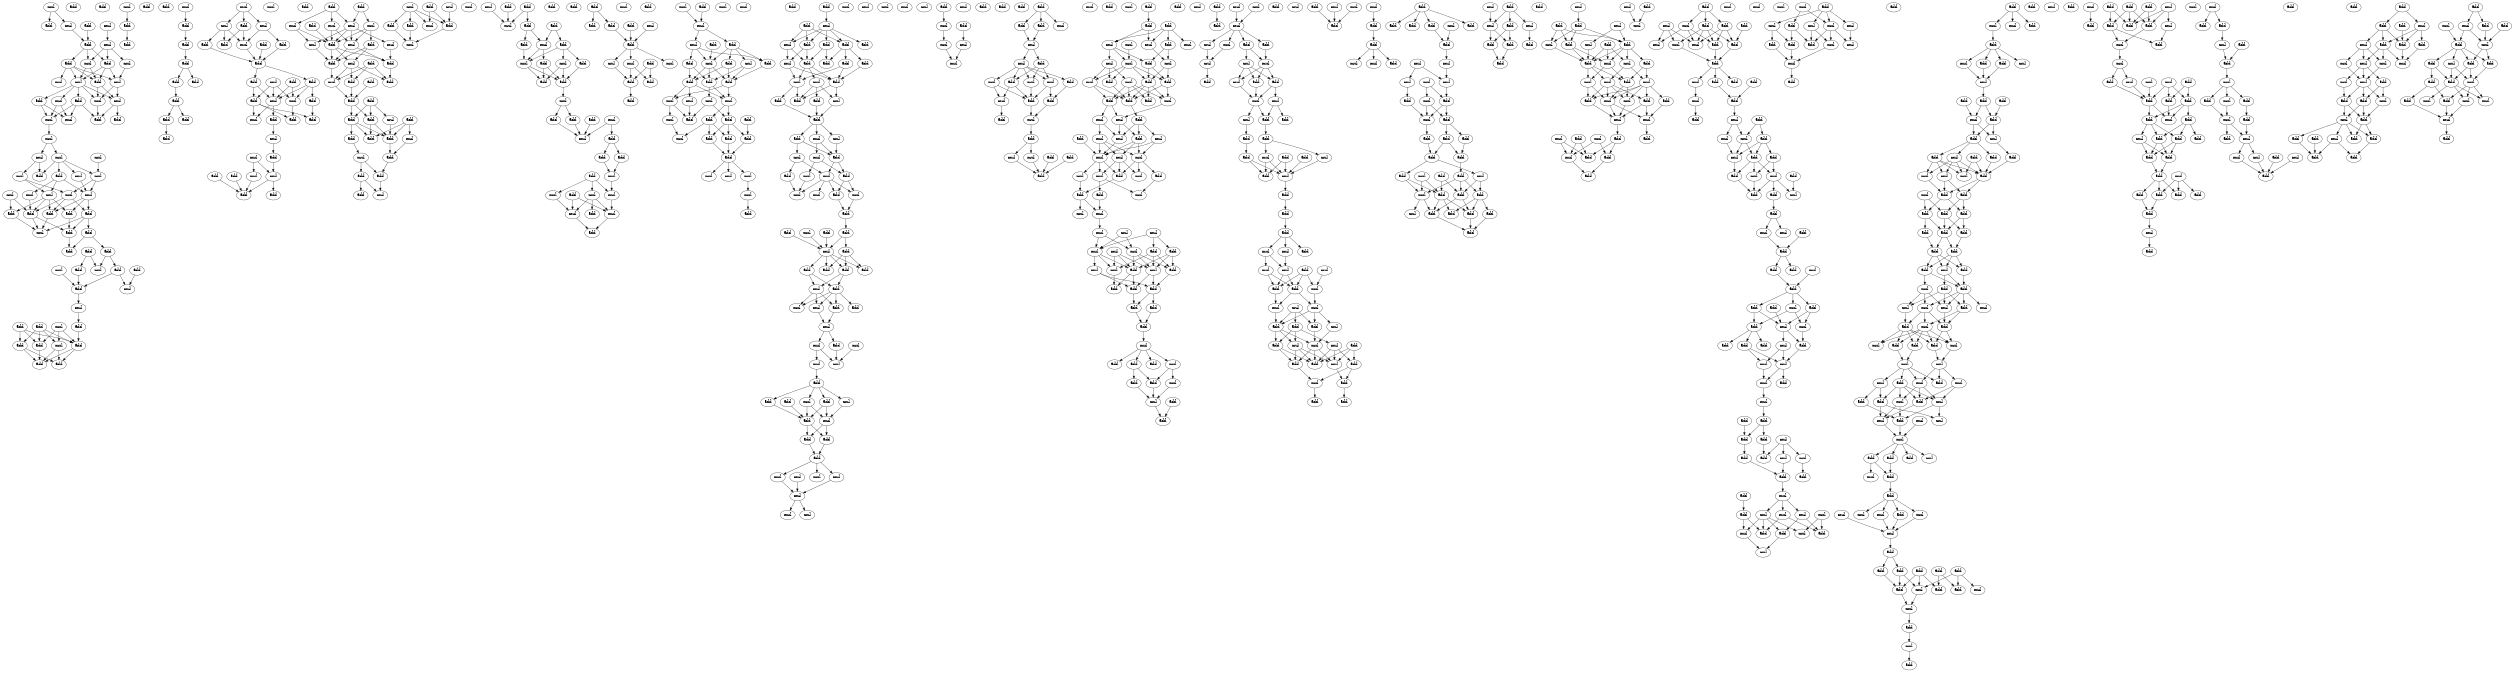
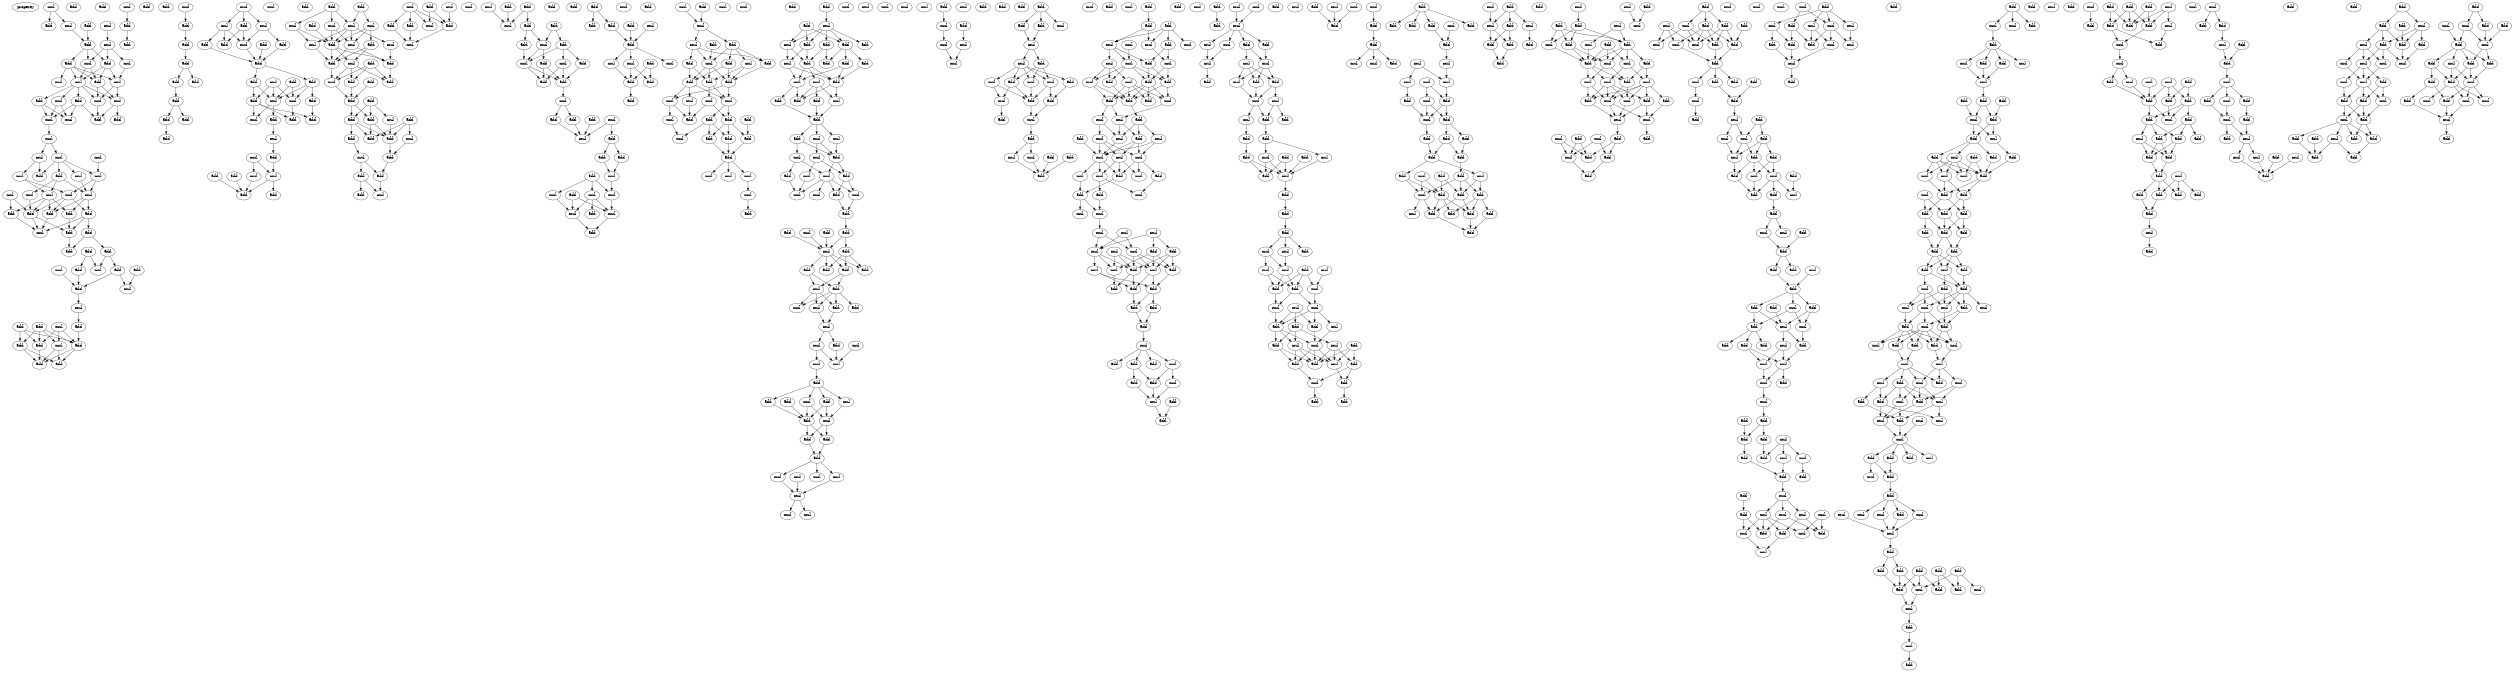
none -> (25, 7)
